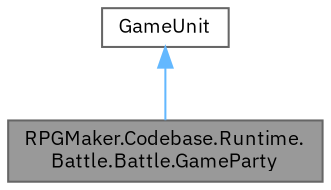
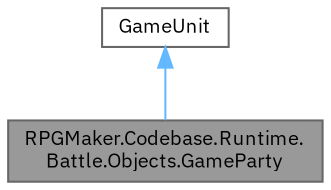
(165, 151) -> (165, 151)
